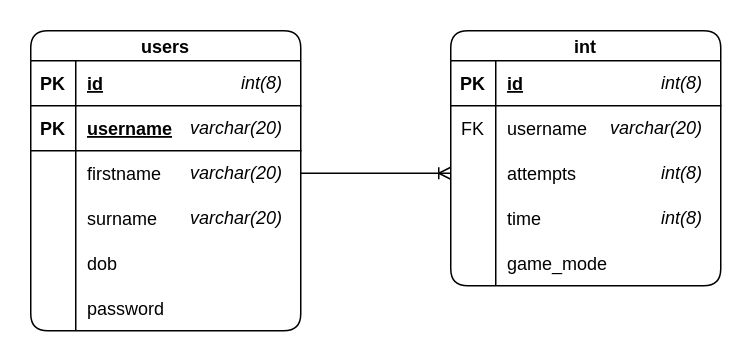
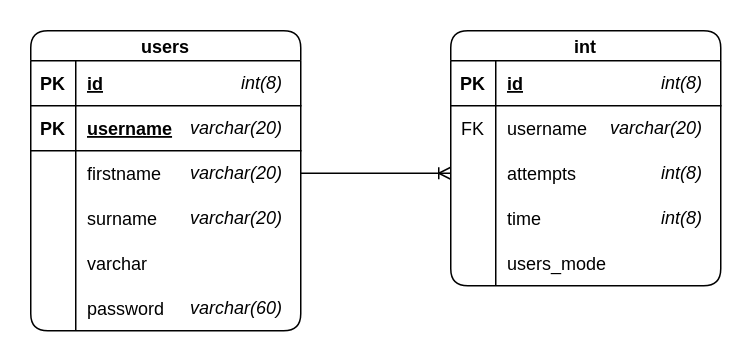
(102, 264) -> (122, 264)
(552, 264) -> (557, 264)
none -> (181, 308)
